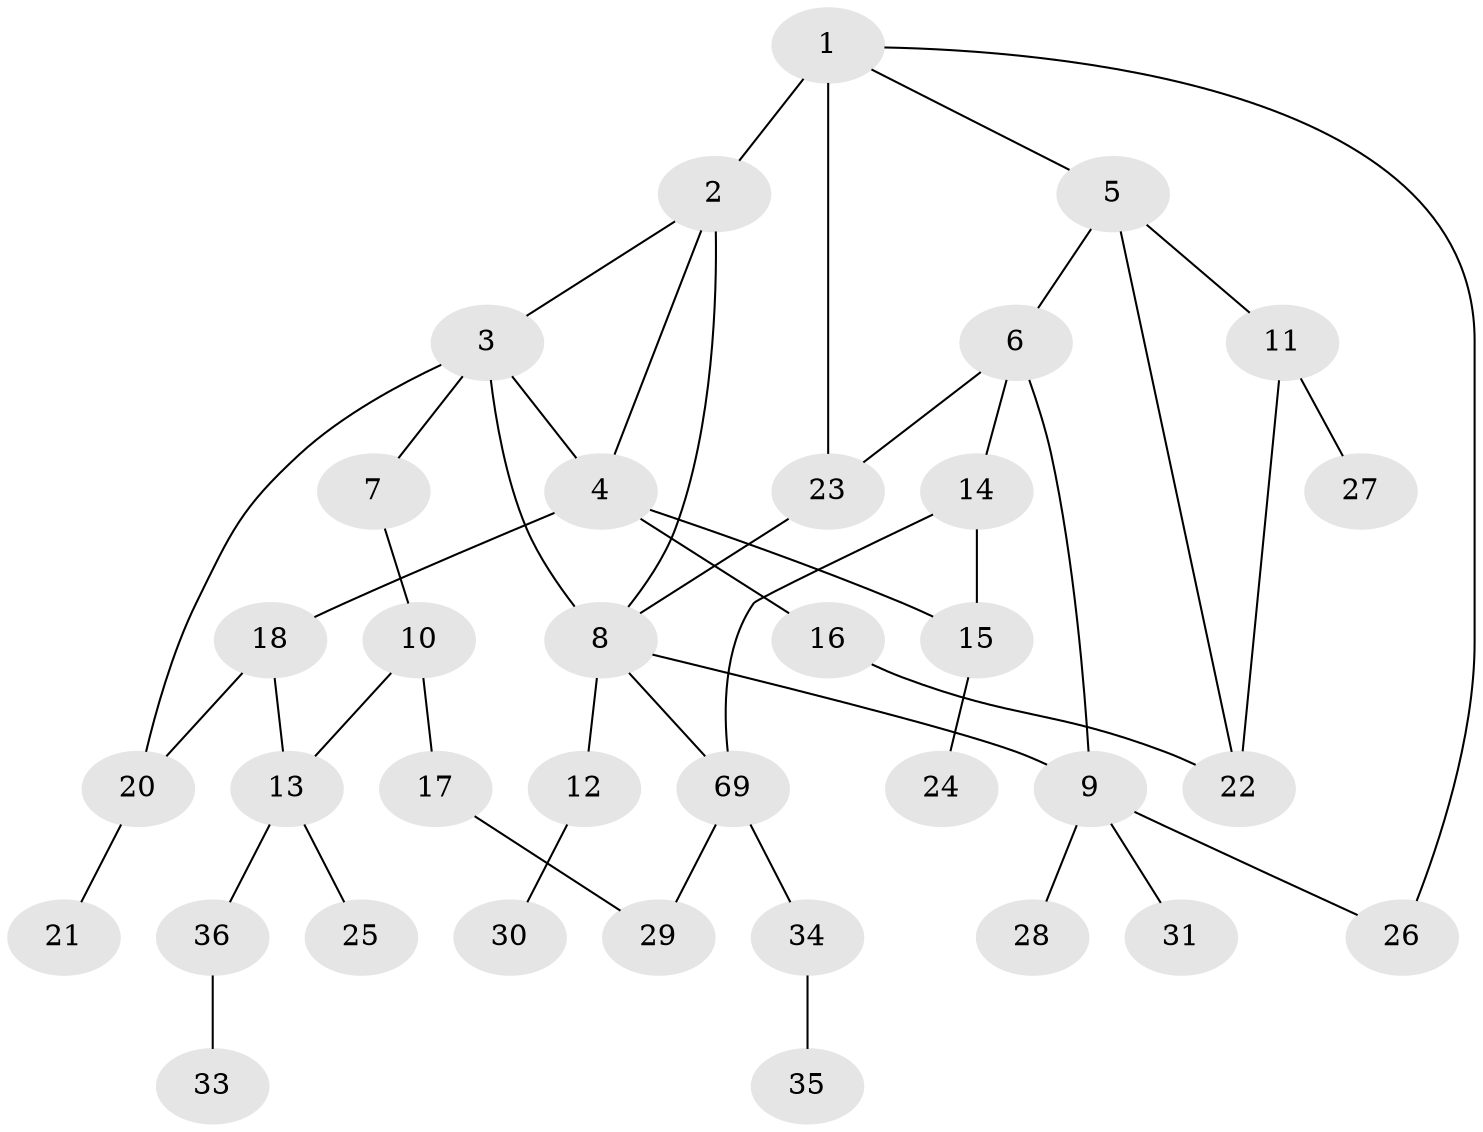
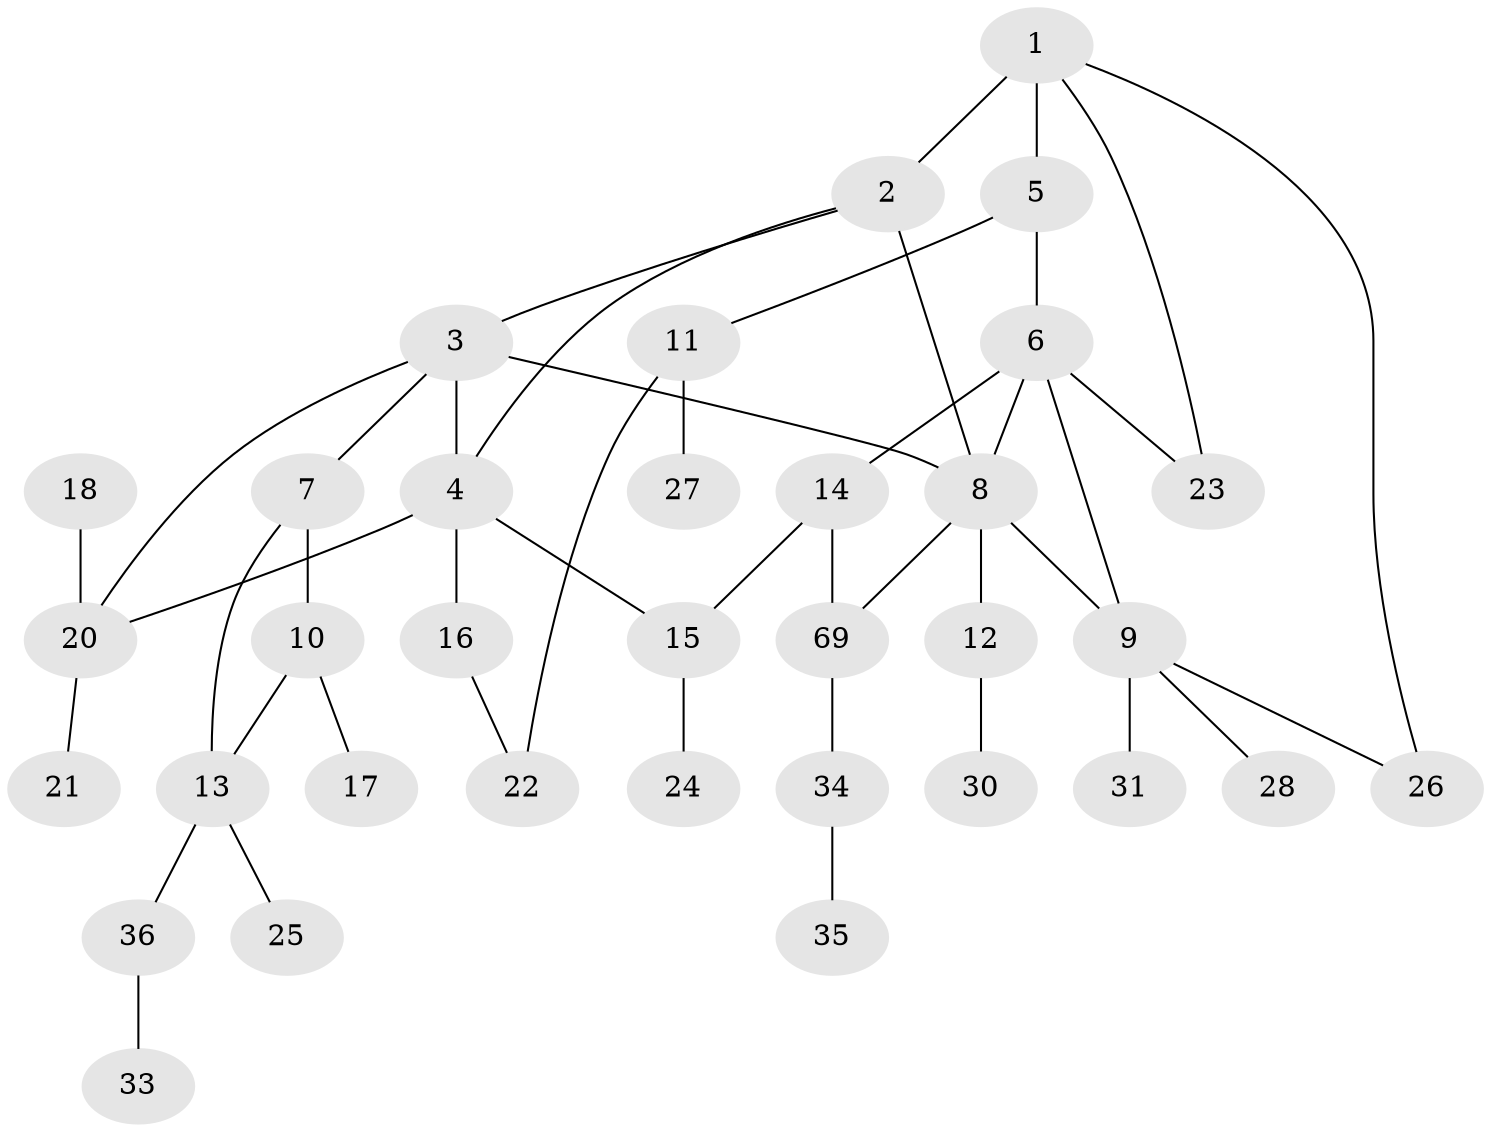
(1176, 492) -> none
(729, 557) -> (1009, 417)
(434, 564) -> (272, 572)
(279, 715) -> (225, 631)
(659, 938) -> none
